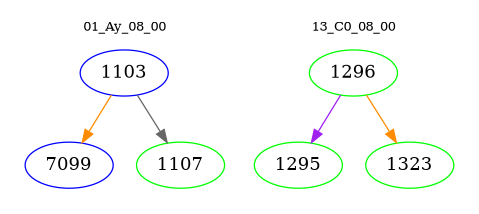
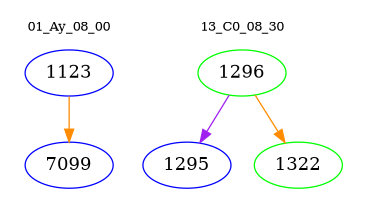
(354, 28) -> (243, 28)
(124, 73) -> (69, 73)
(181, 165) -> none
(298, 165) -> (187, 165)
(410, 165) -> (298, 165)
